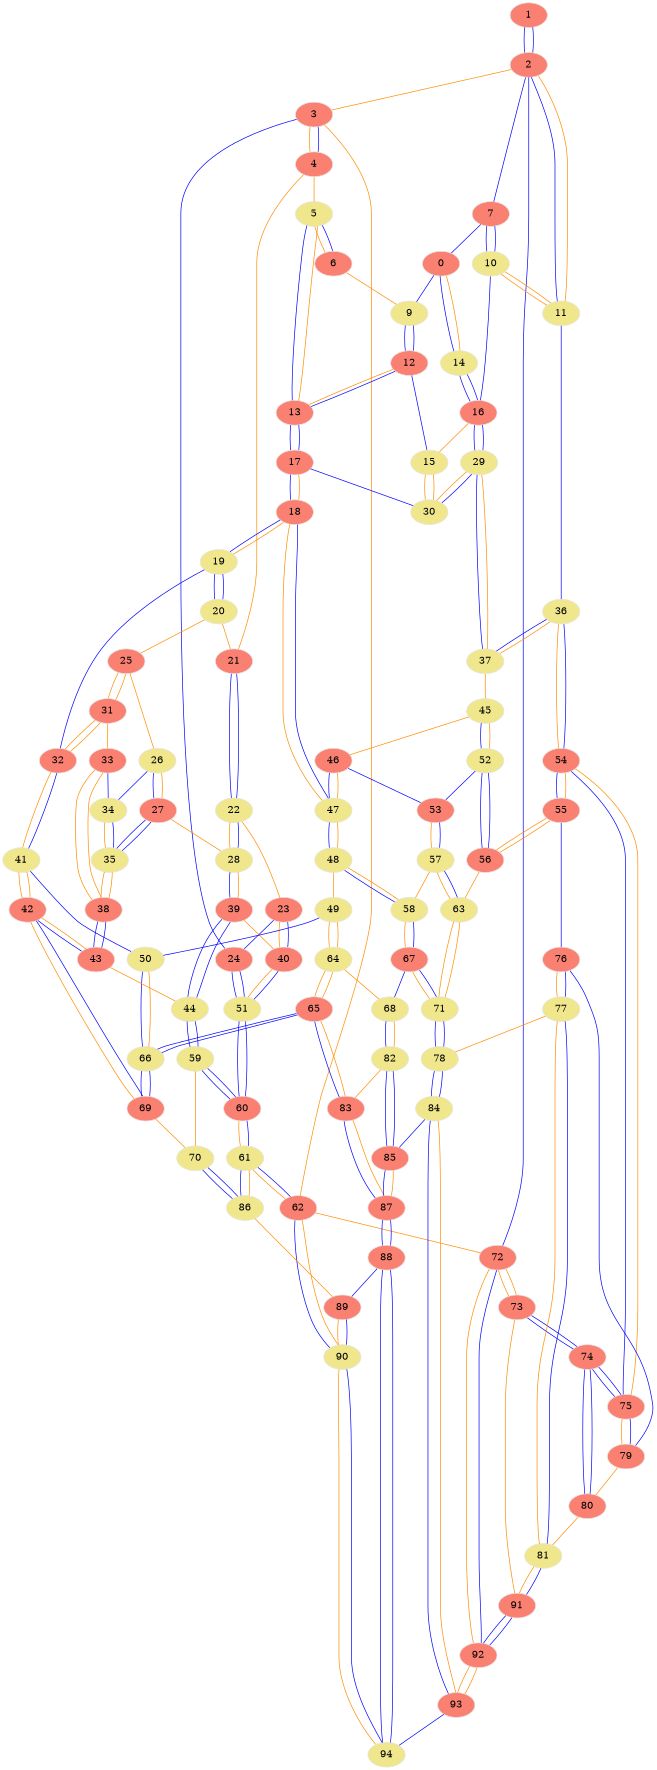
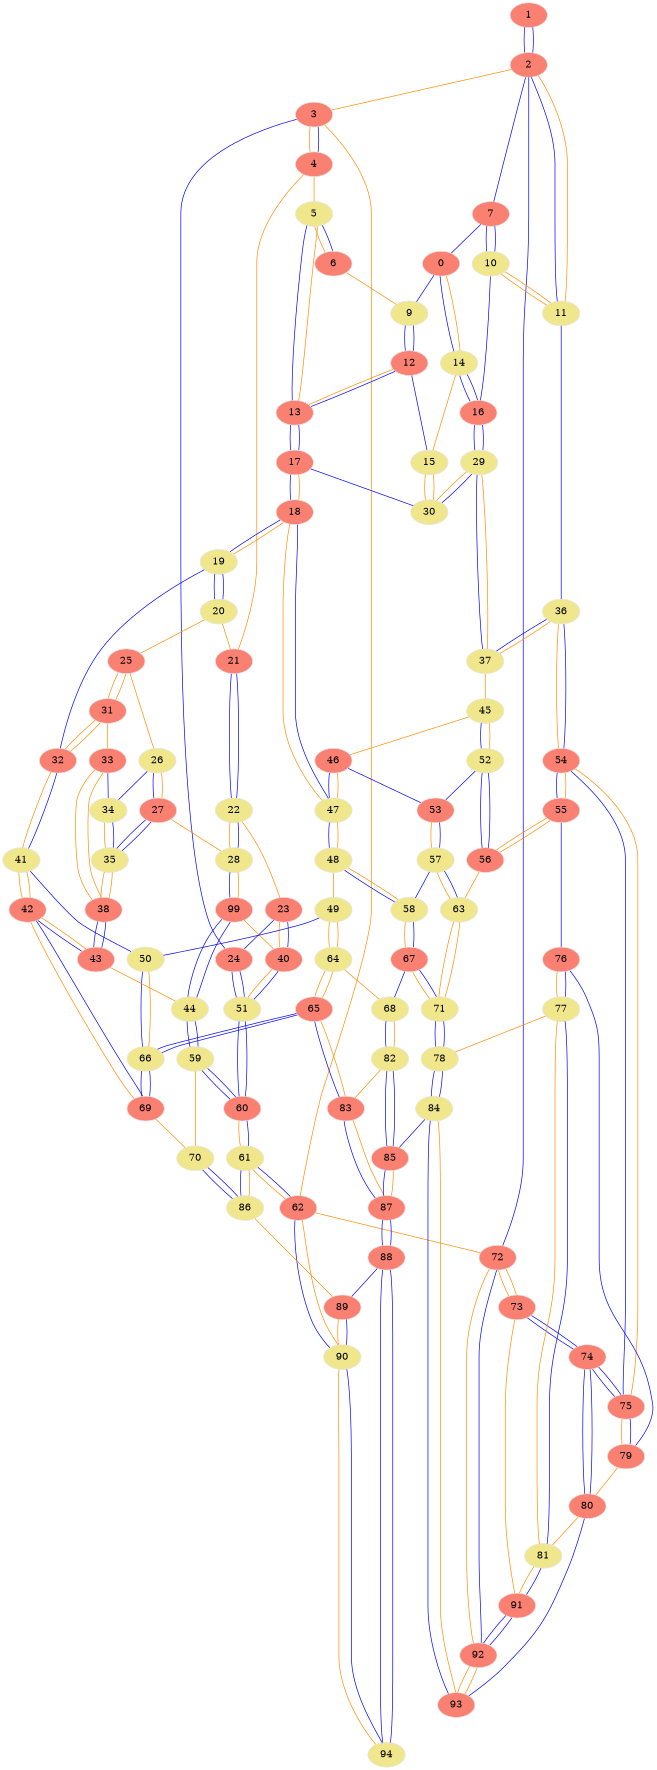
(454, 438) -> (444, 413)
(422, 885) -> (422, 885)
(234, 910) -> (234, 910)
(421, 1730) -> (544, 1619)
